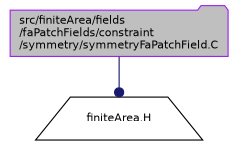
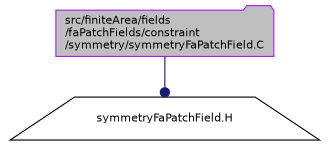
(119, 119) -> (165, 119)
